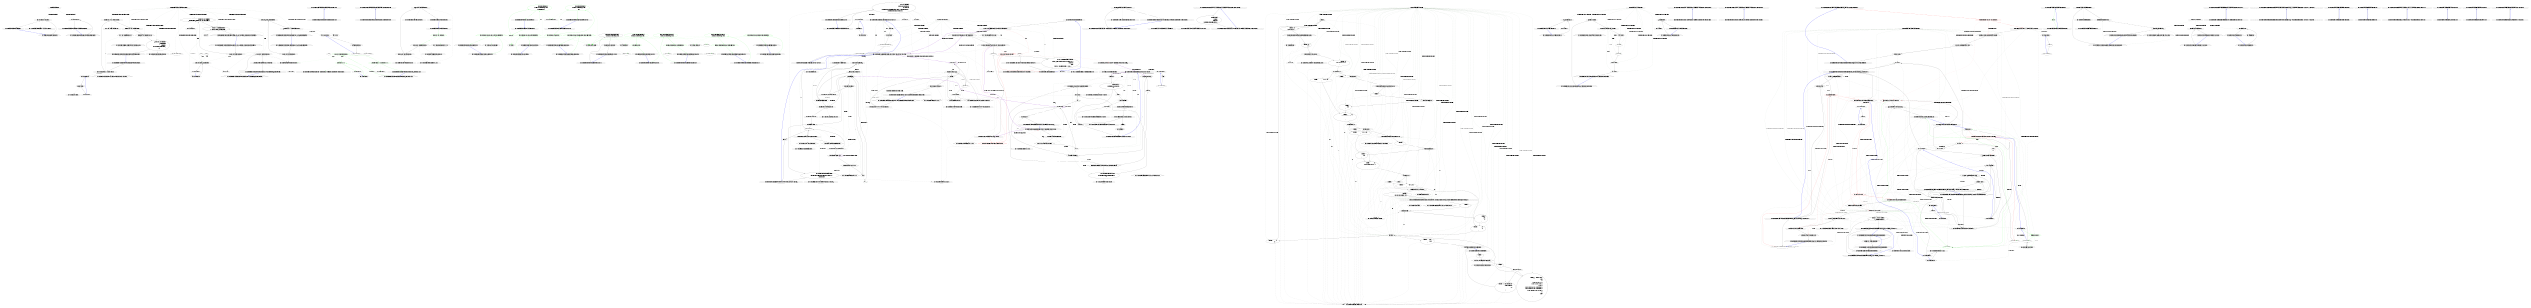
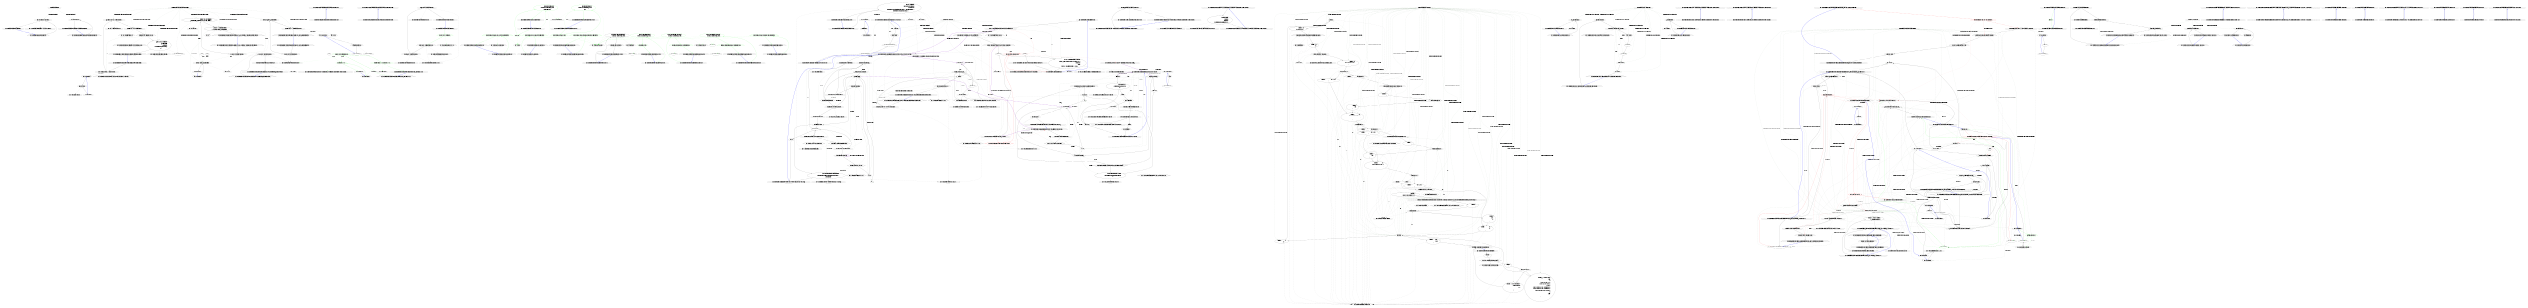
(1445, 86) -> (1452, 86)
